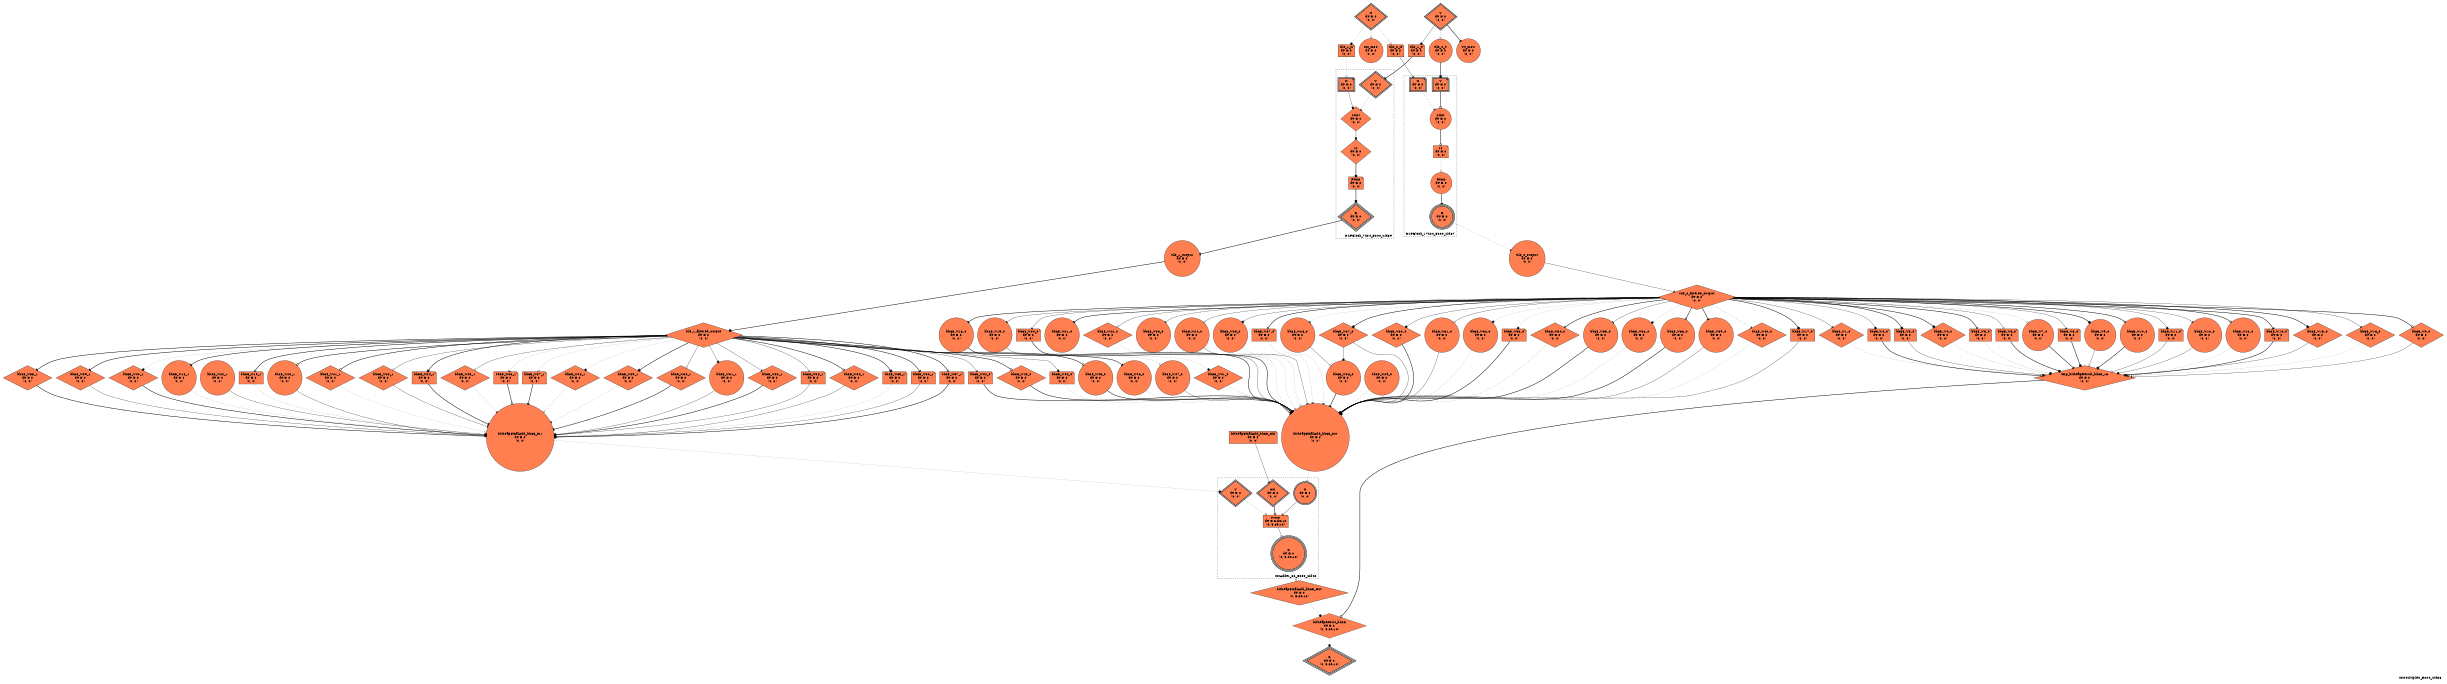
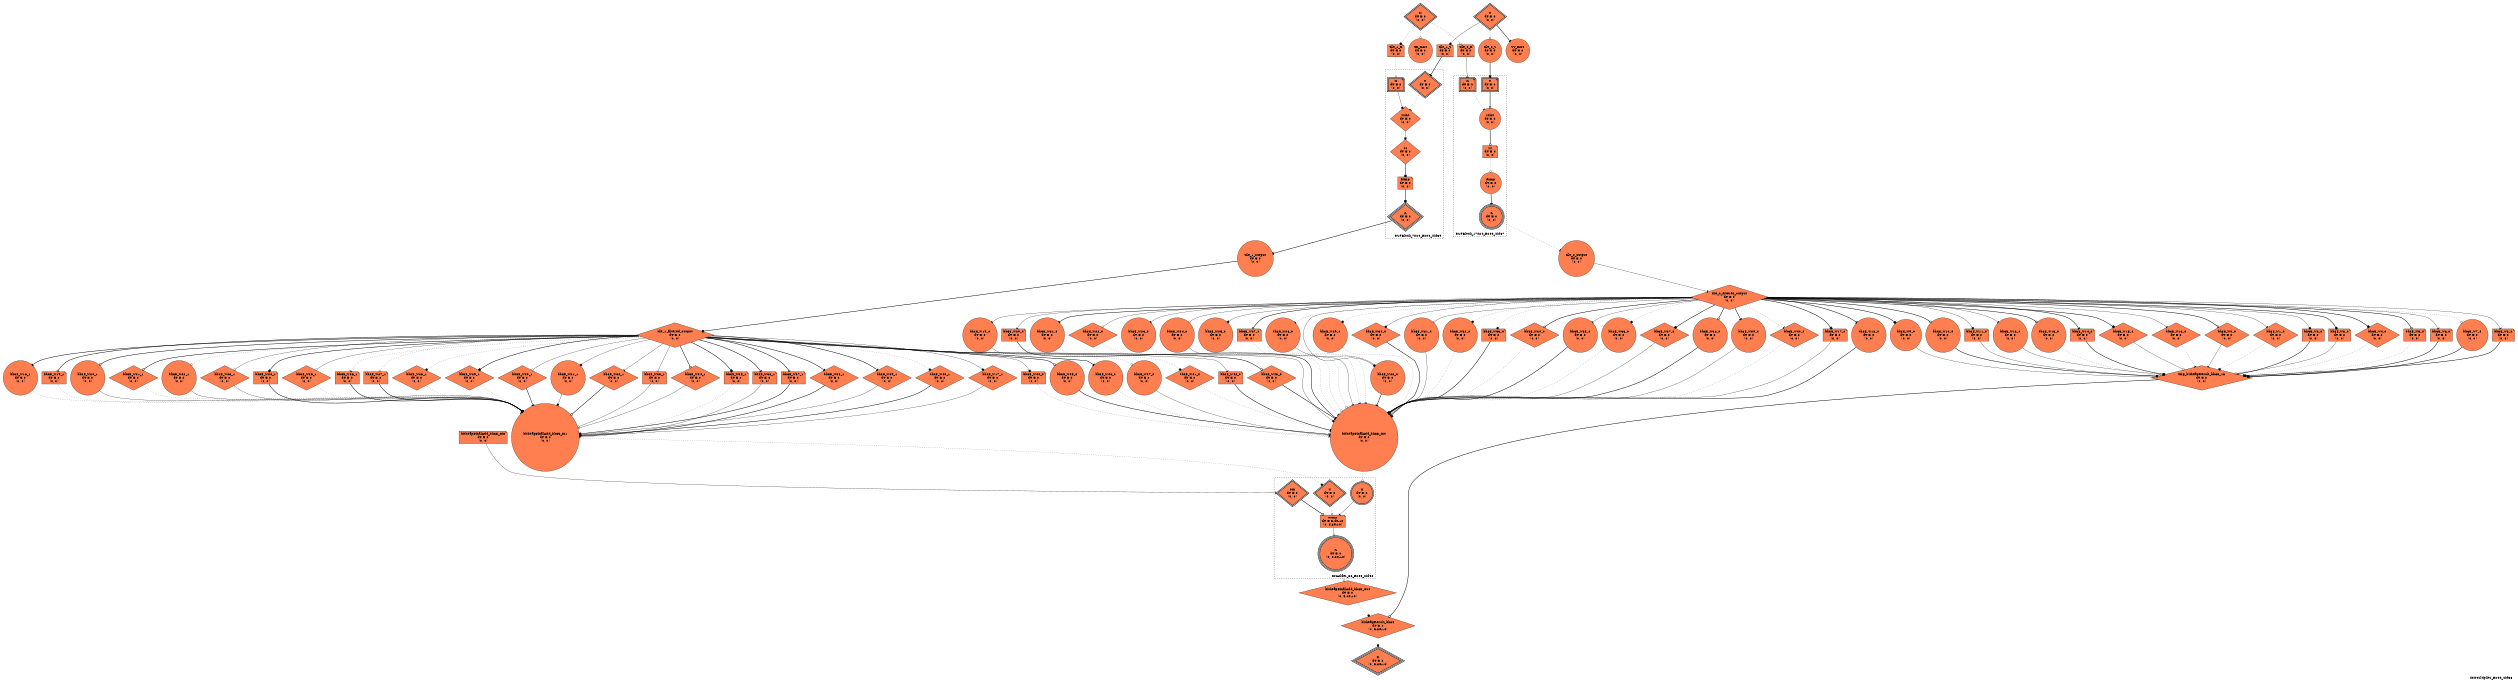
(1870, 304) -> (2105, 302)
none -> (1456, 306)
none -> (414, 342)
(1343, 353) -> (1449, 304)
none -> (993, 378)
(703, 425) -> (634, 410)
